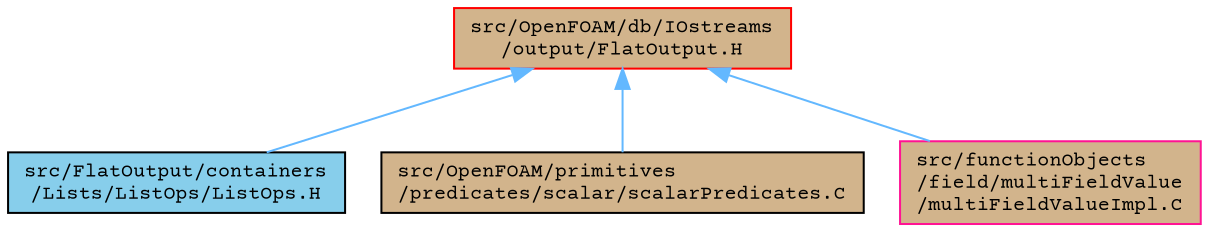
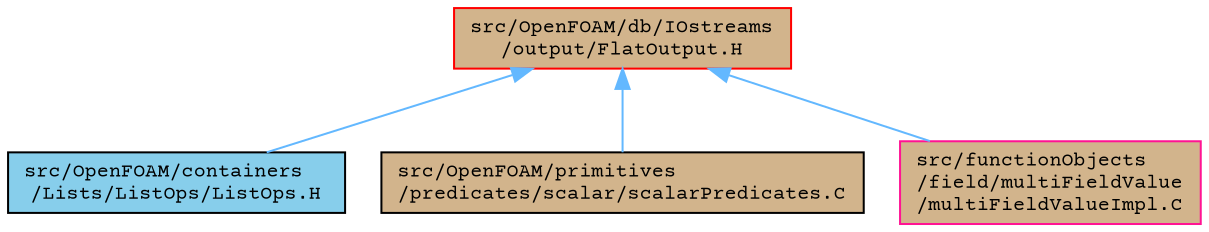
(177, 183) -> (177, 183)
